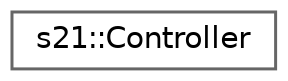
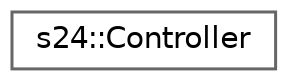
(144, 40) -> (144, 40)
